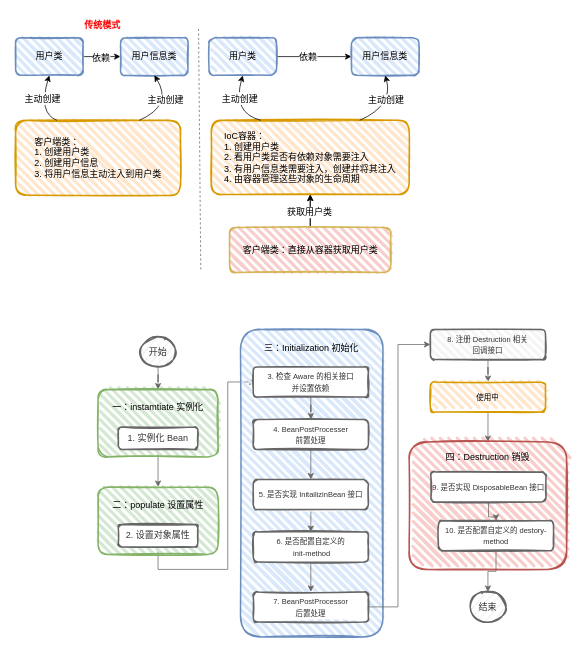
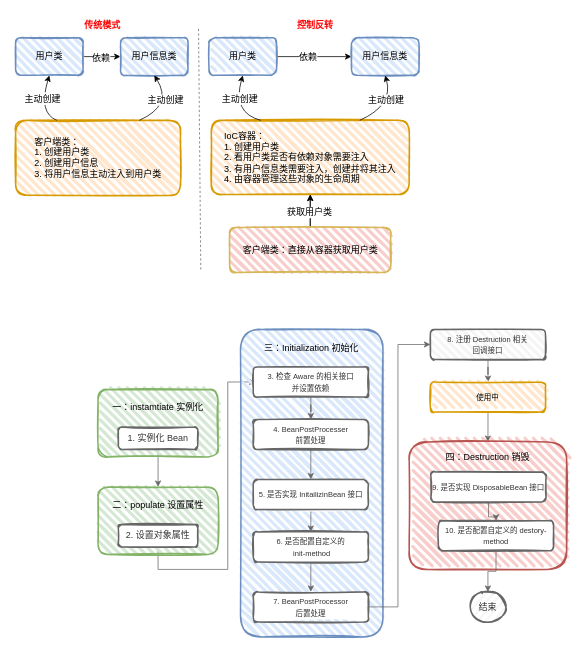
none -> (322, 30)
(158, 352) -> none
(158, 381) -> none
